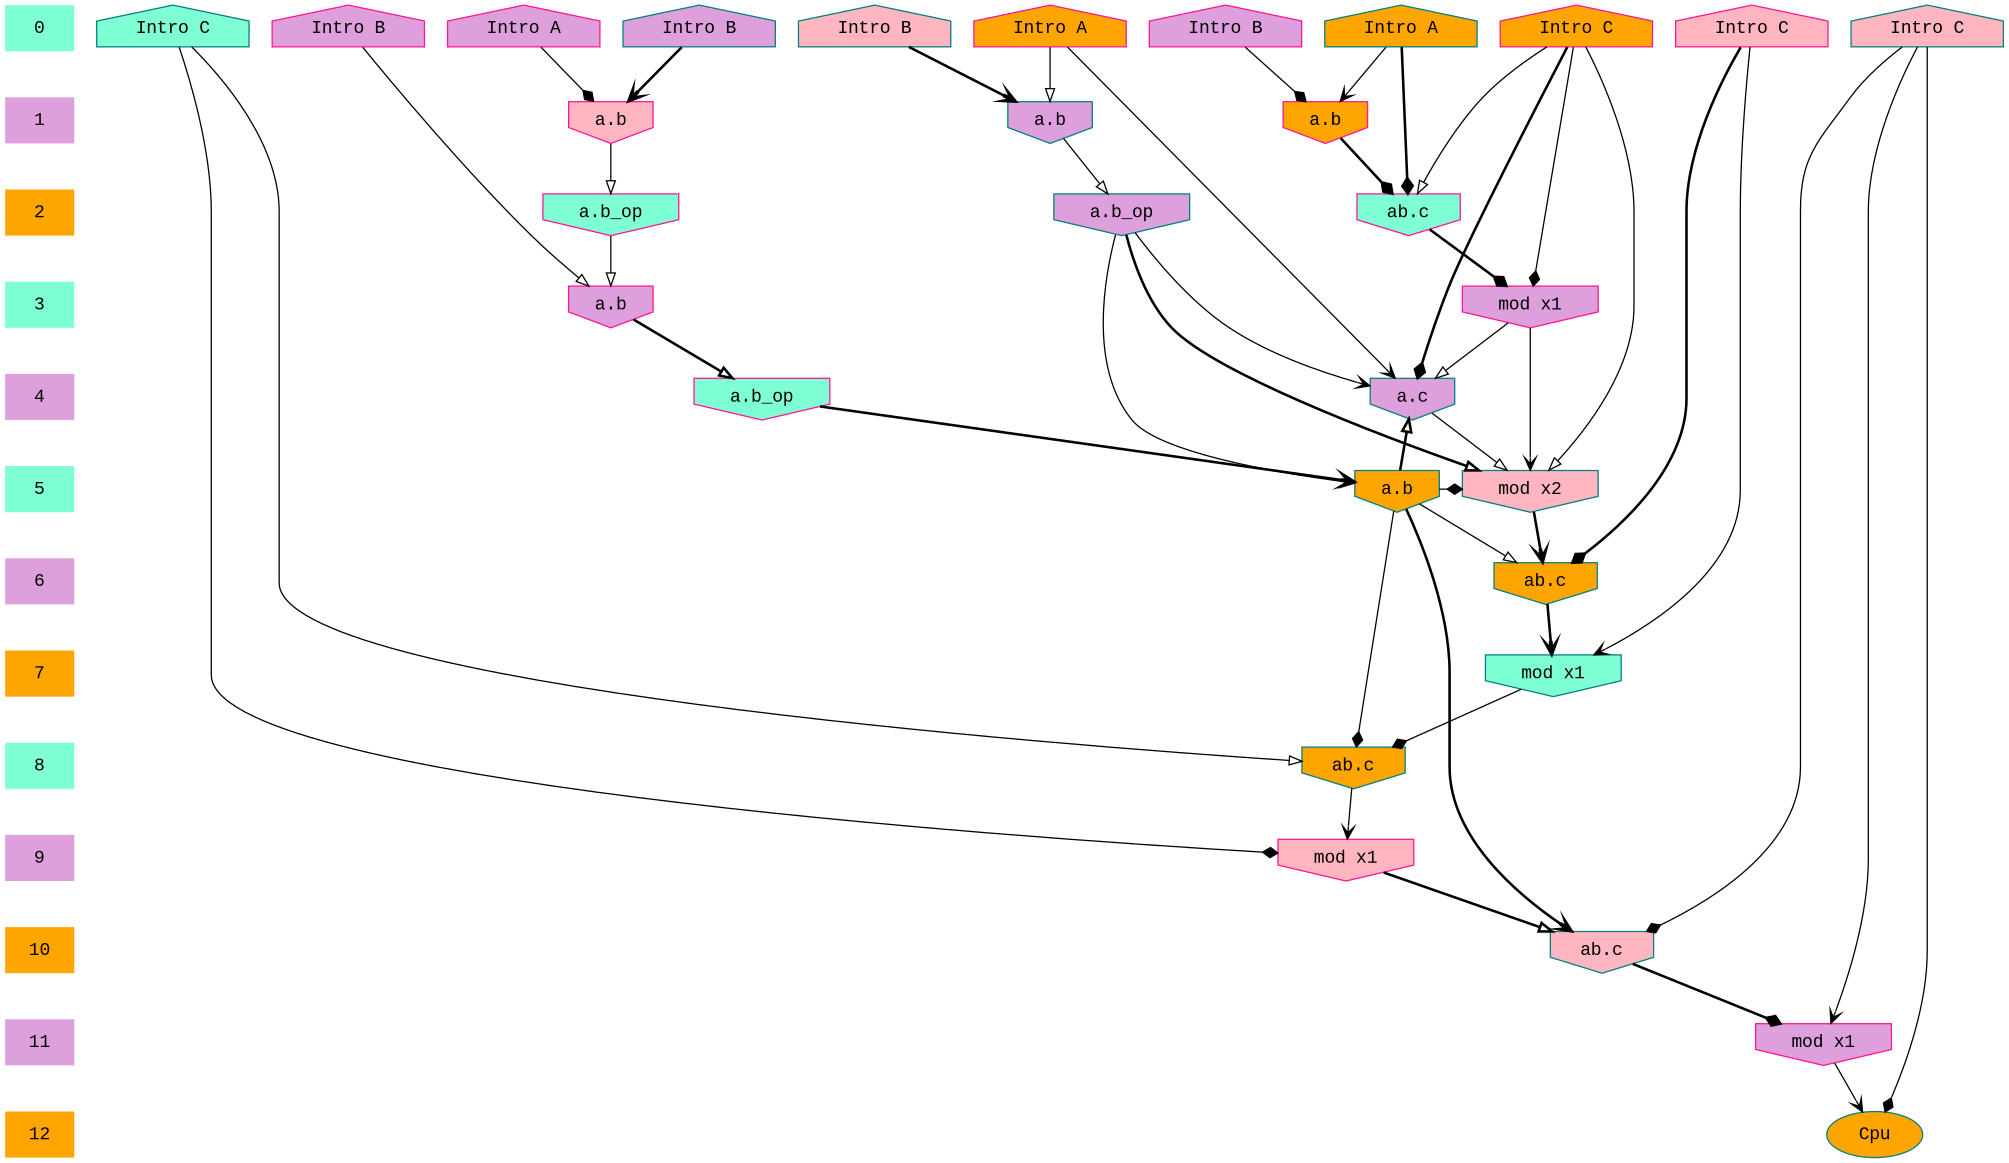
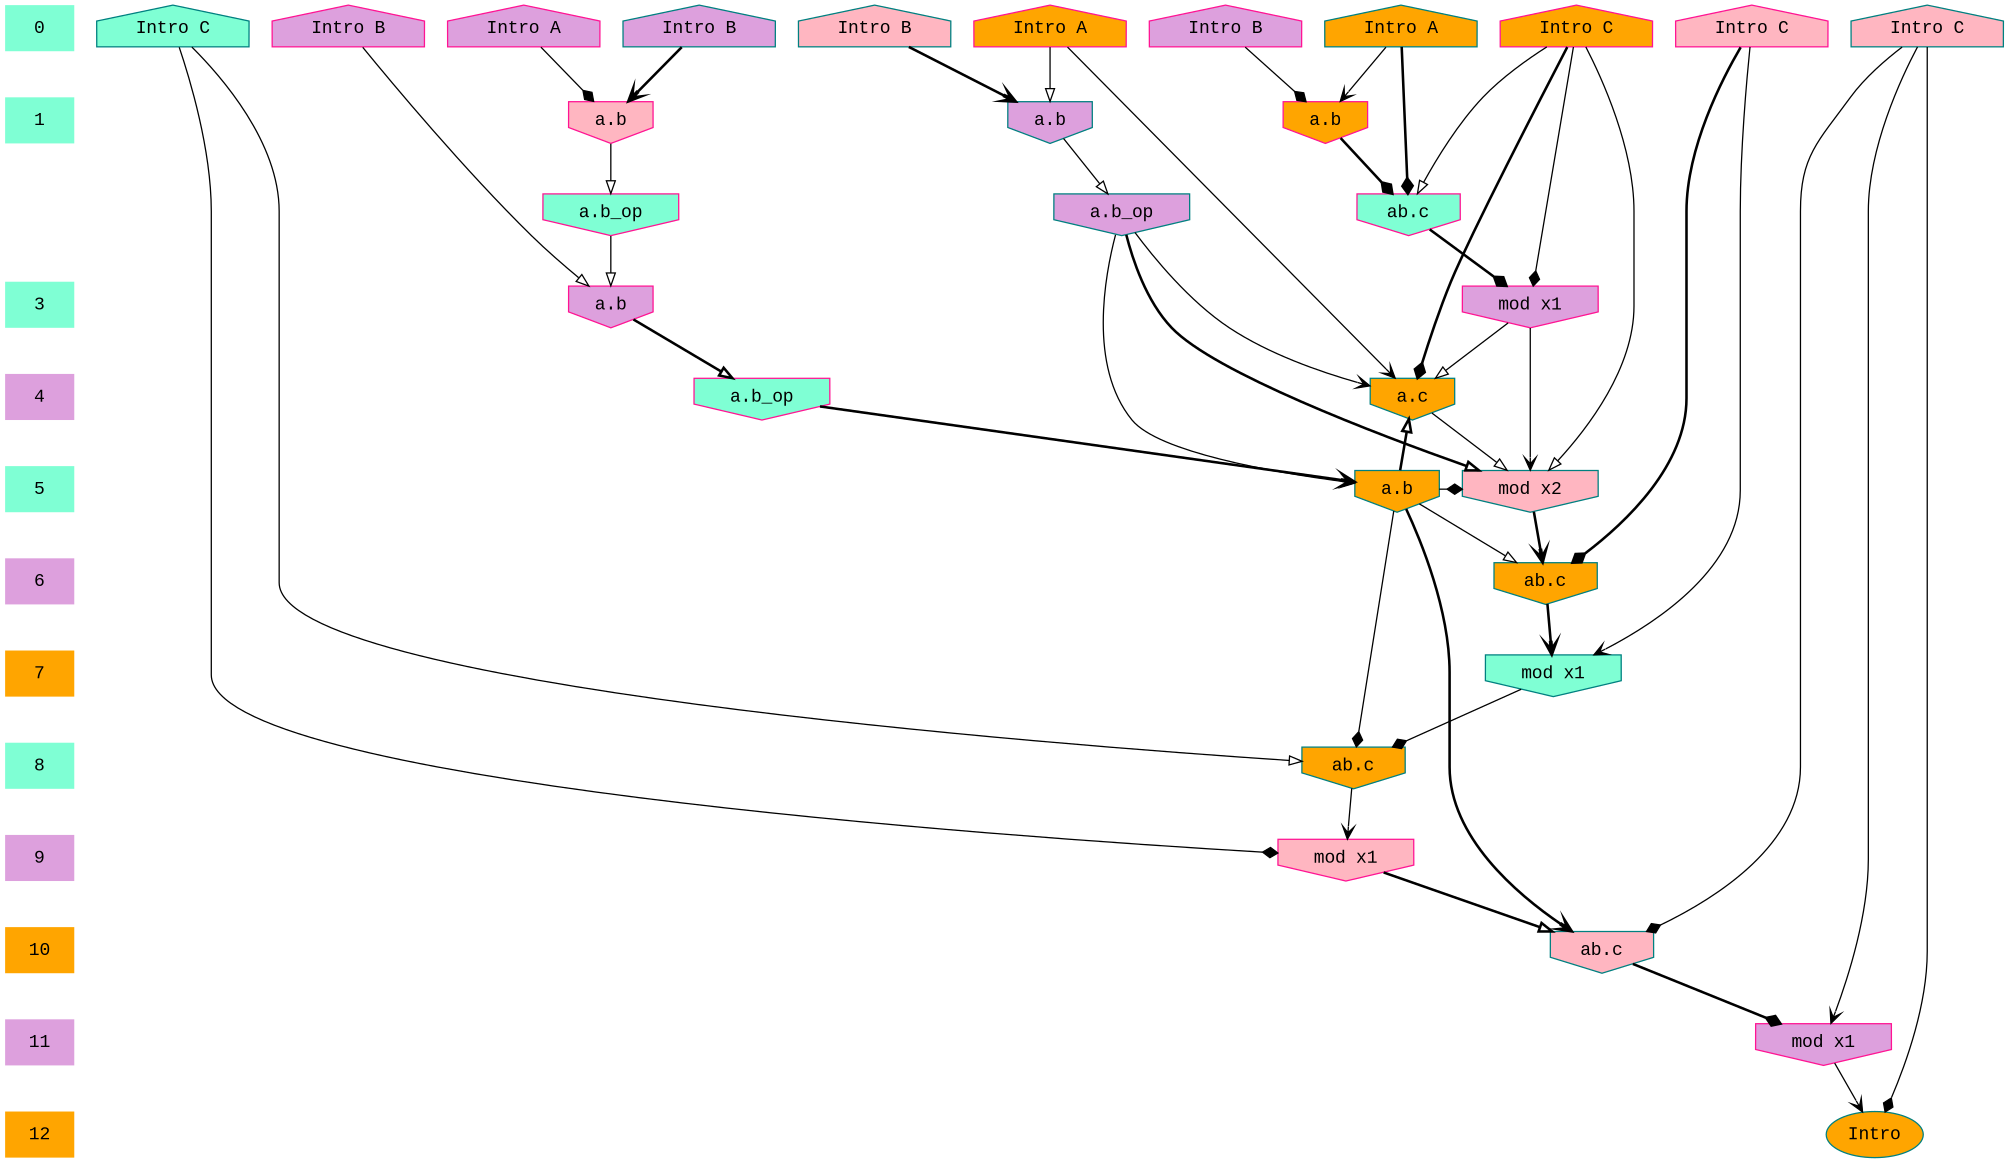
(40, 120) -> (40, 120)
(40, 213) -> none
(1412, 397) -> (1412, 397)
(1875, 1135) -> (1875, 1135)
